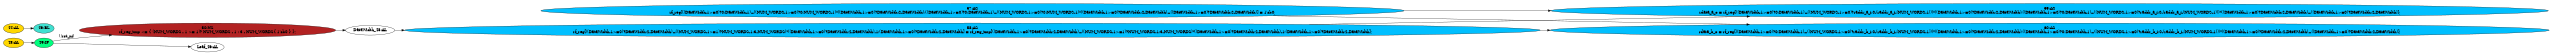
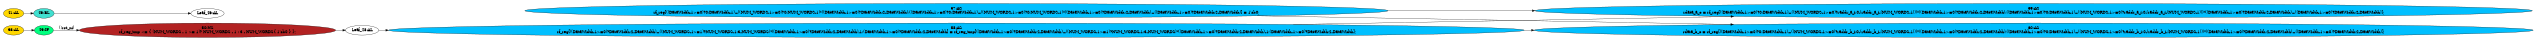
(14, 28) -> (14, 13)
(370, 30) -> (362, 30)
(14, 43) -> (14, 30)
(121, 45) -> (121, 13)
